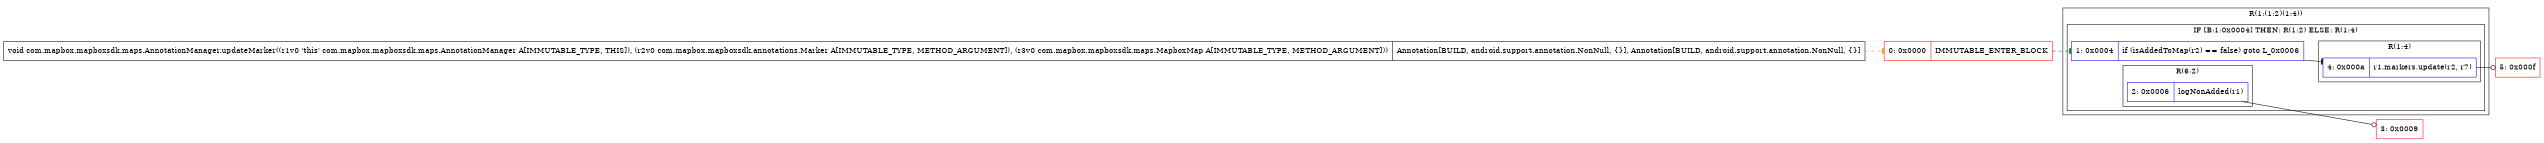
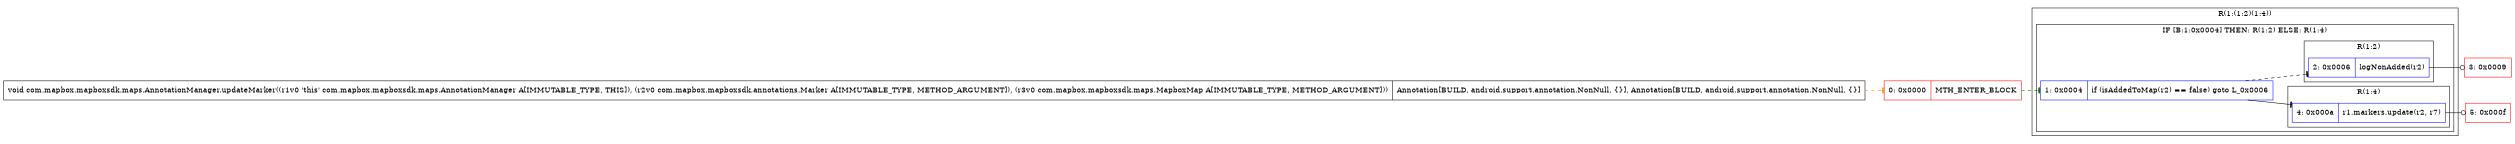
(1992, 51) -> (1976, 90)
(2188, 72) -> (2369, 47)
none -> (2276, 78)
(2211, 92) -> (2392, 67)
